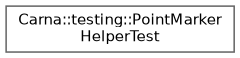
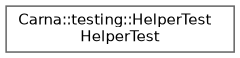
(120, 29) -> (120, 29)
